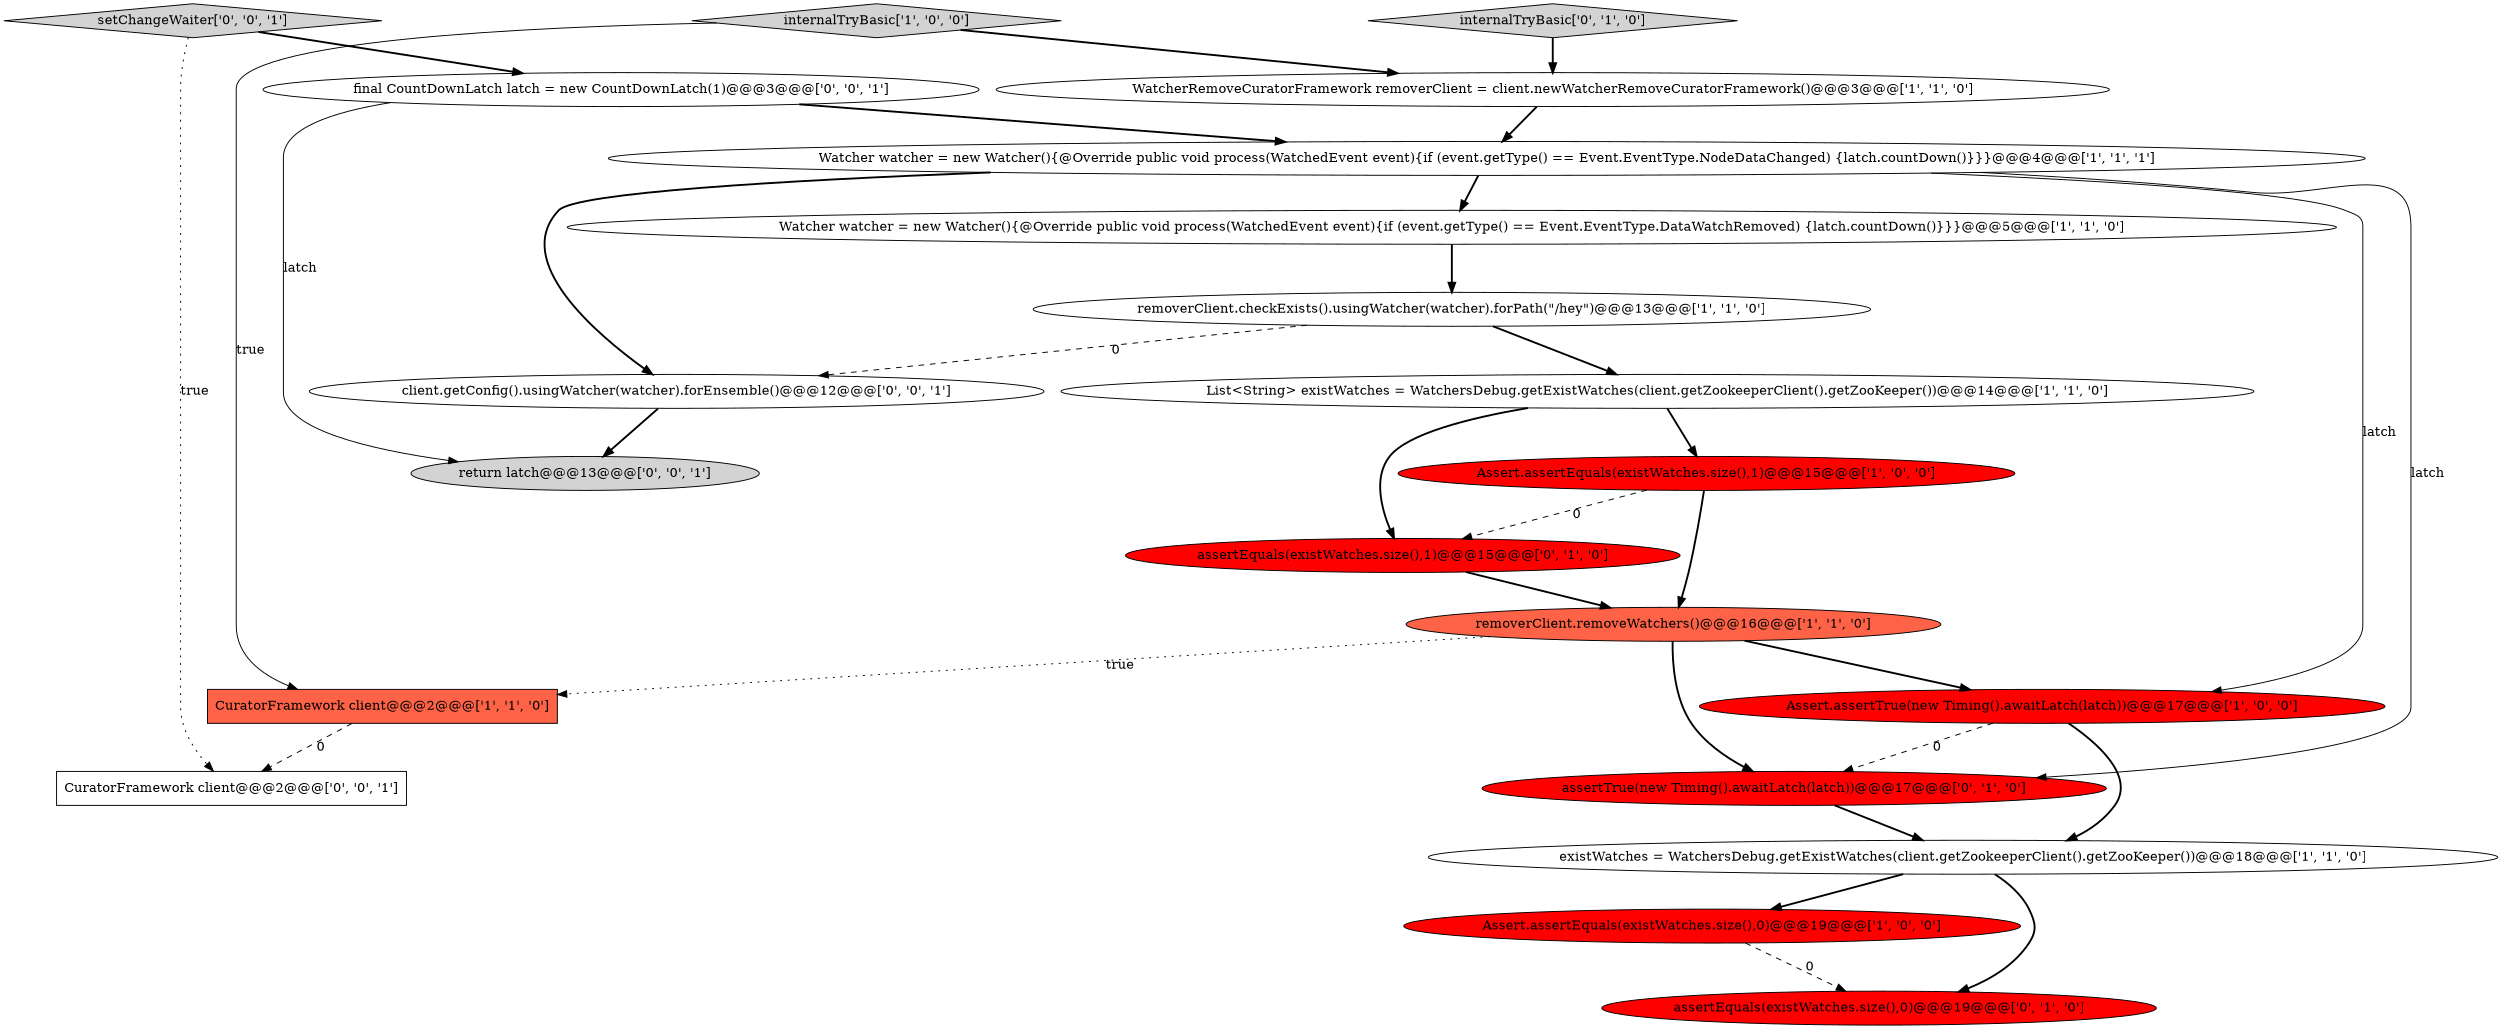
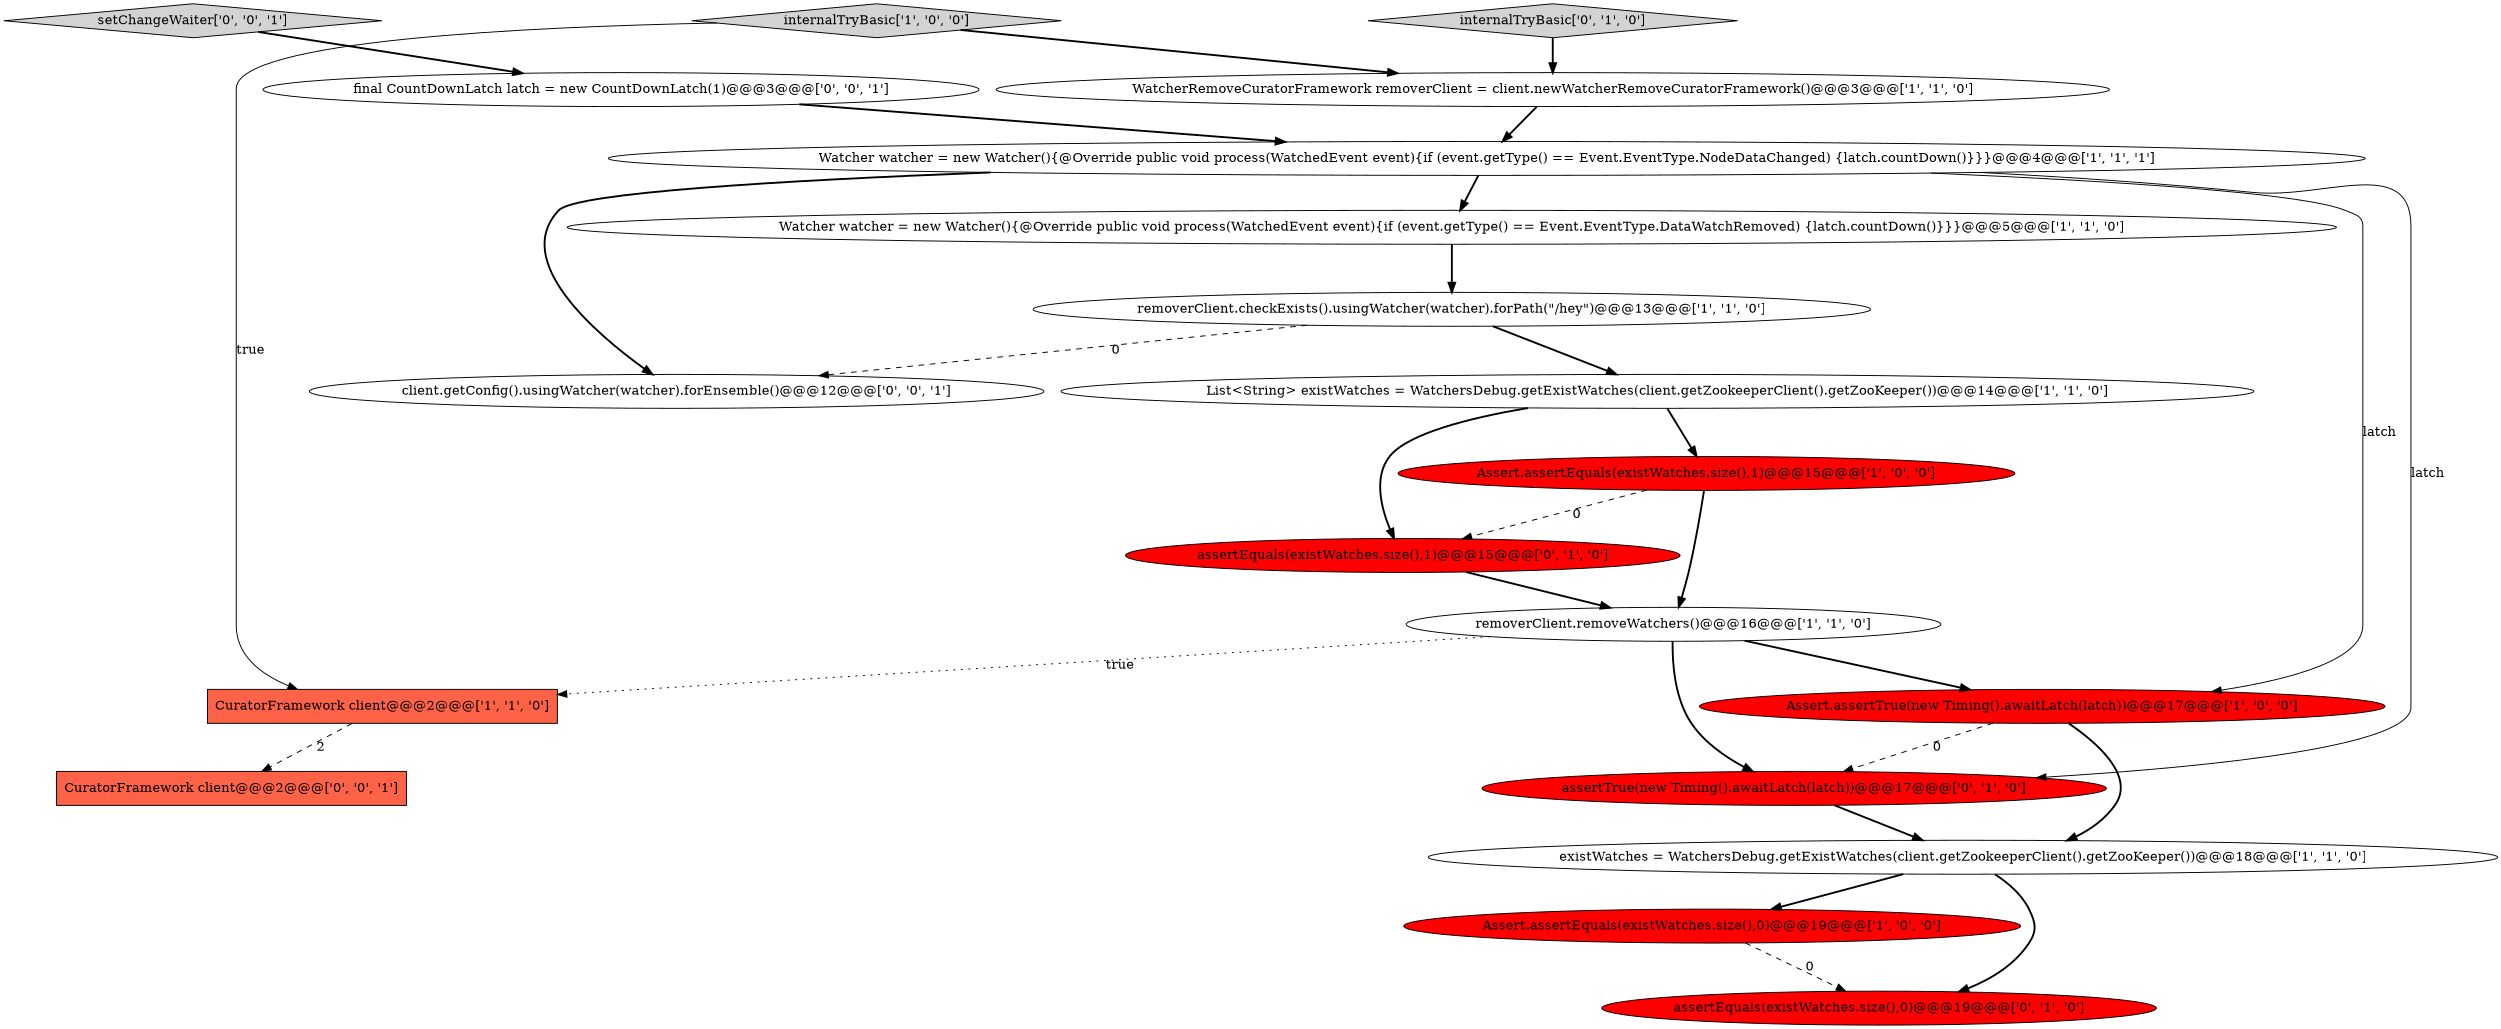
(181, 404) -> none
(585, 473) -> none
(1673, 624) -> (1673, 624)
(321, 747) -> (321, 747)
(232, 788) -> (232, 788)
